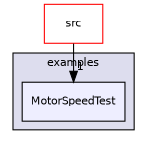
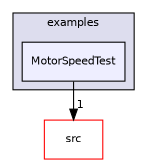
(74, 60) -> (74, 97)
